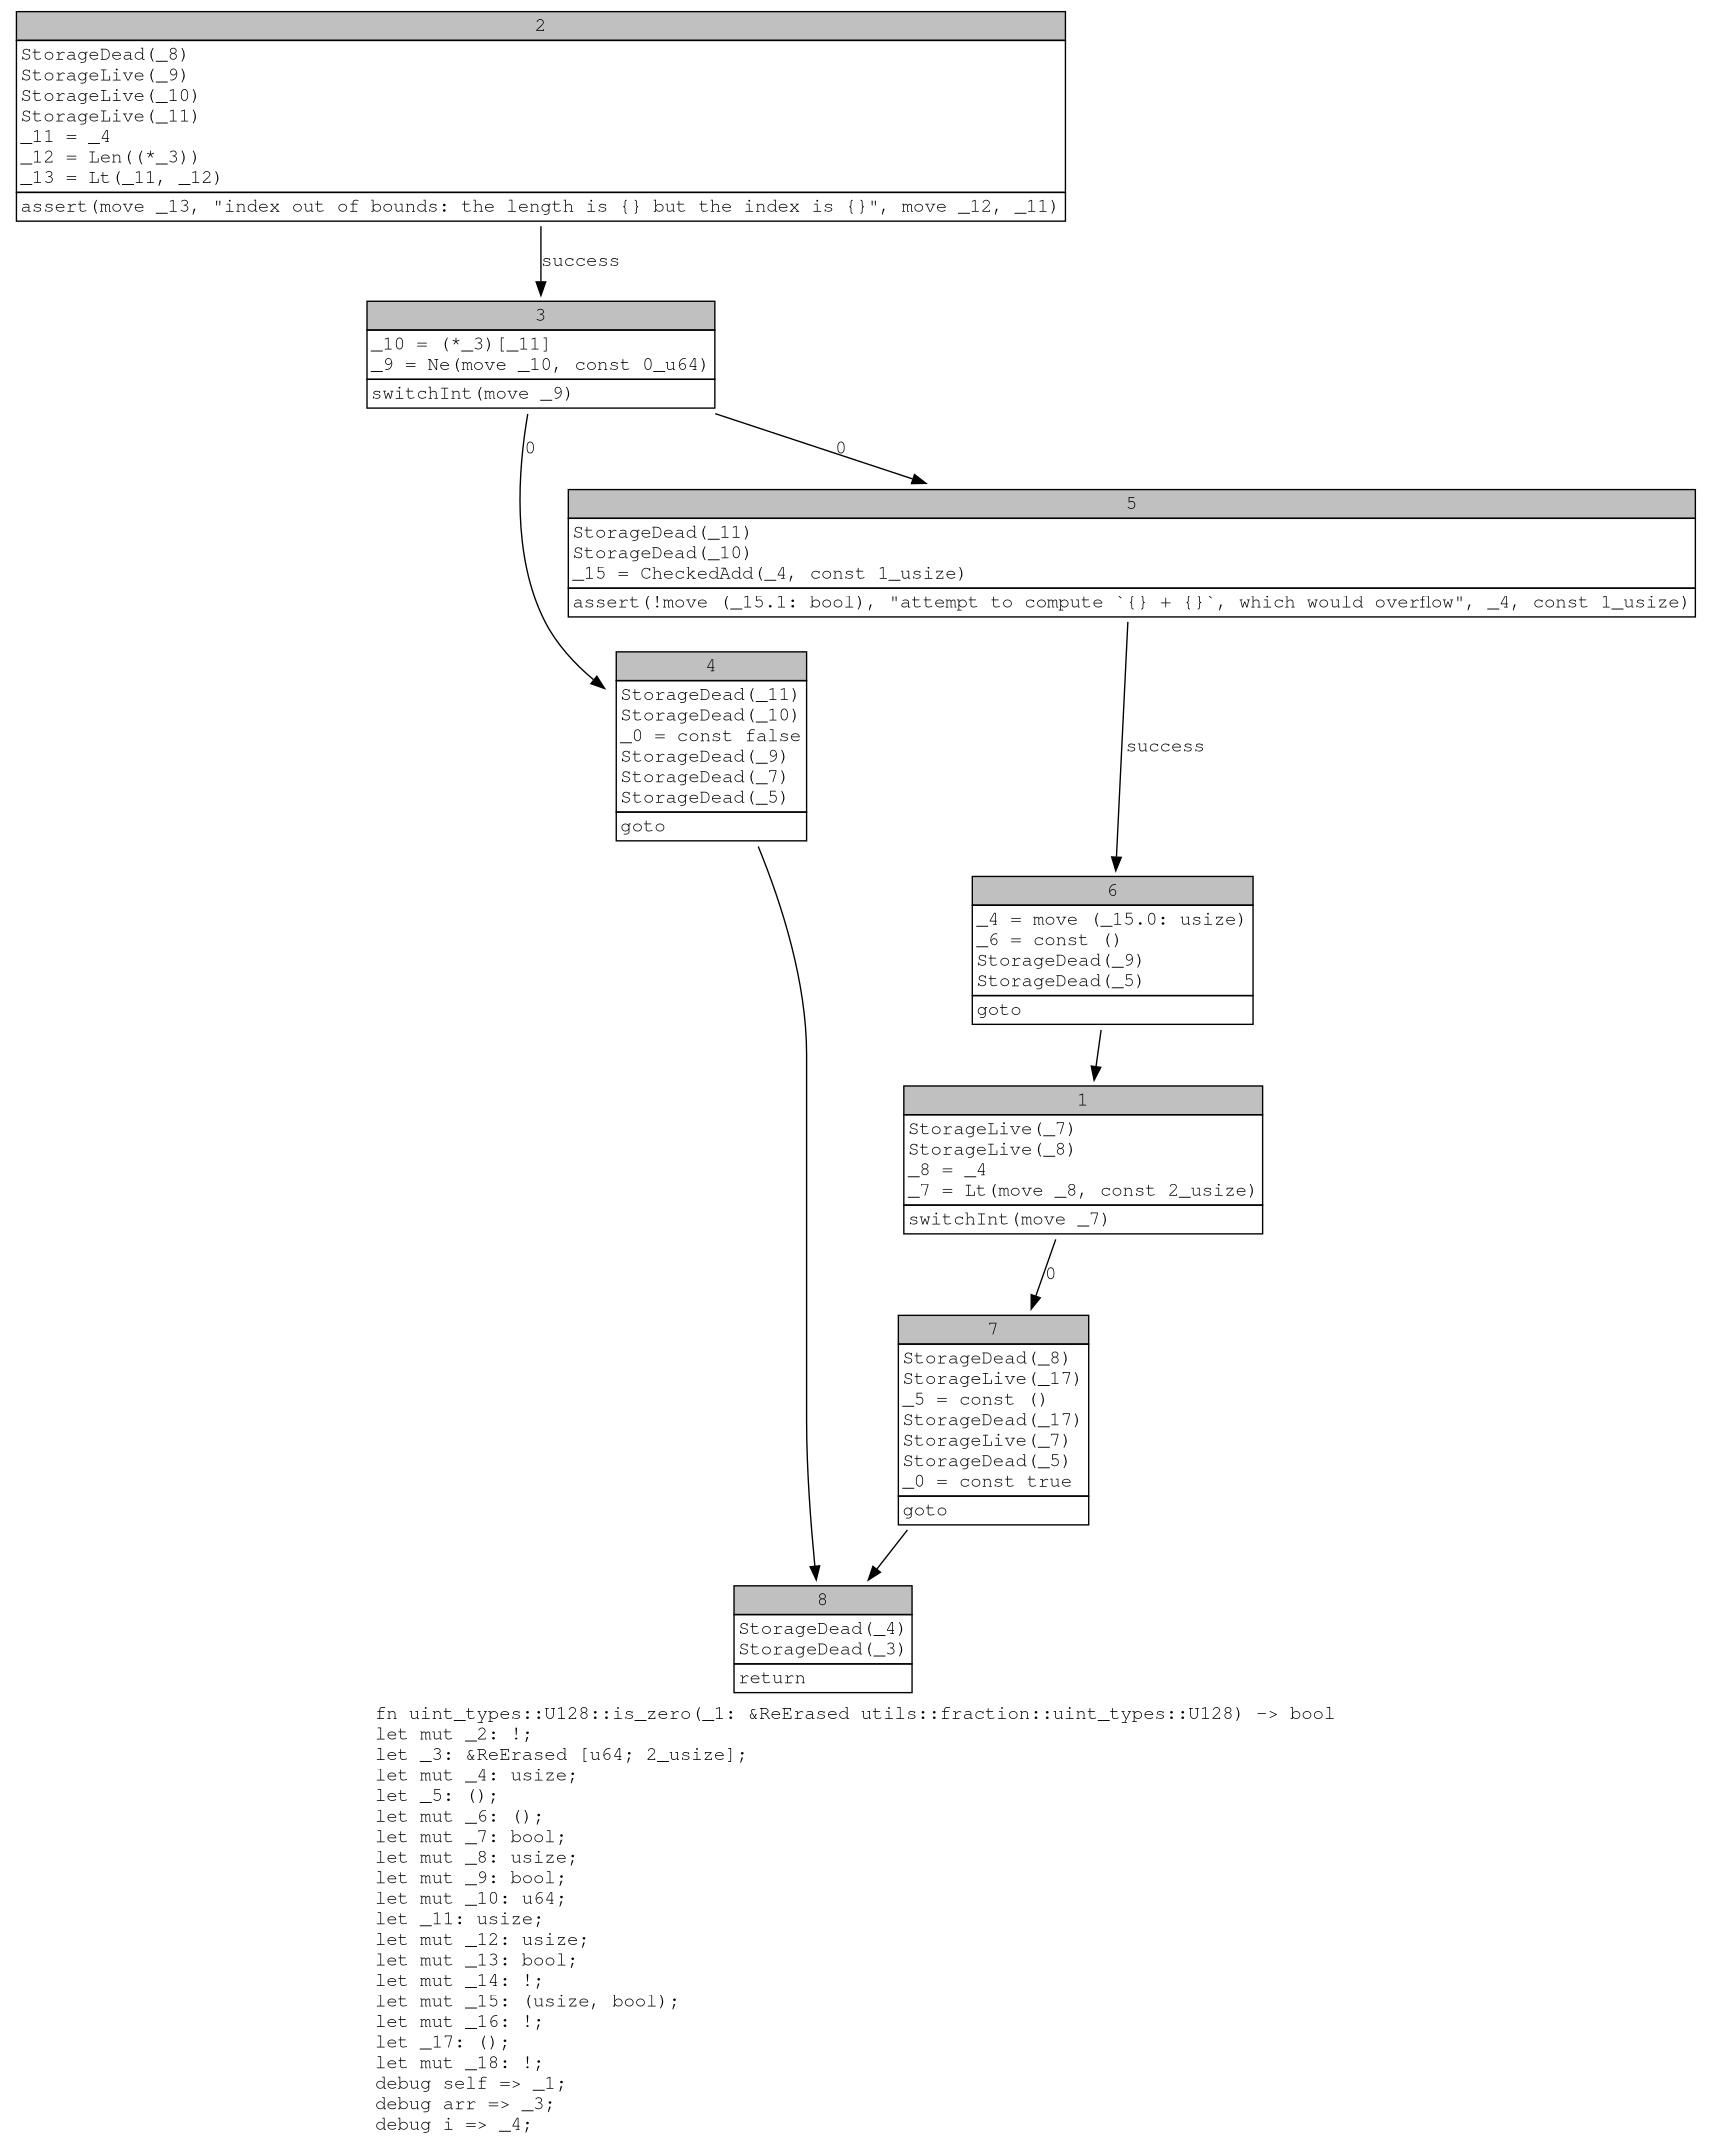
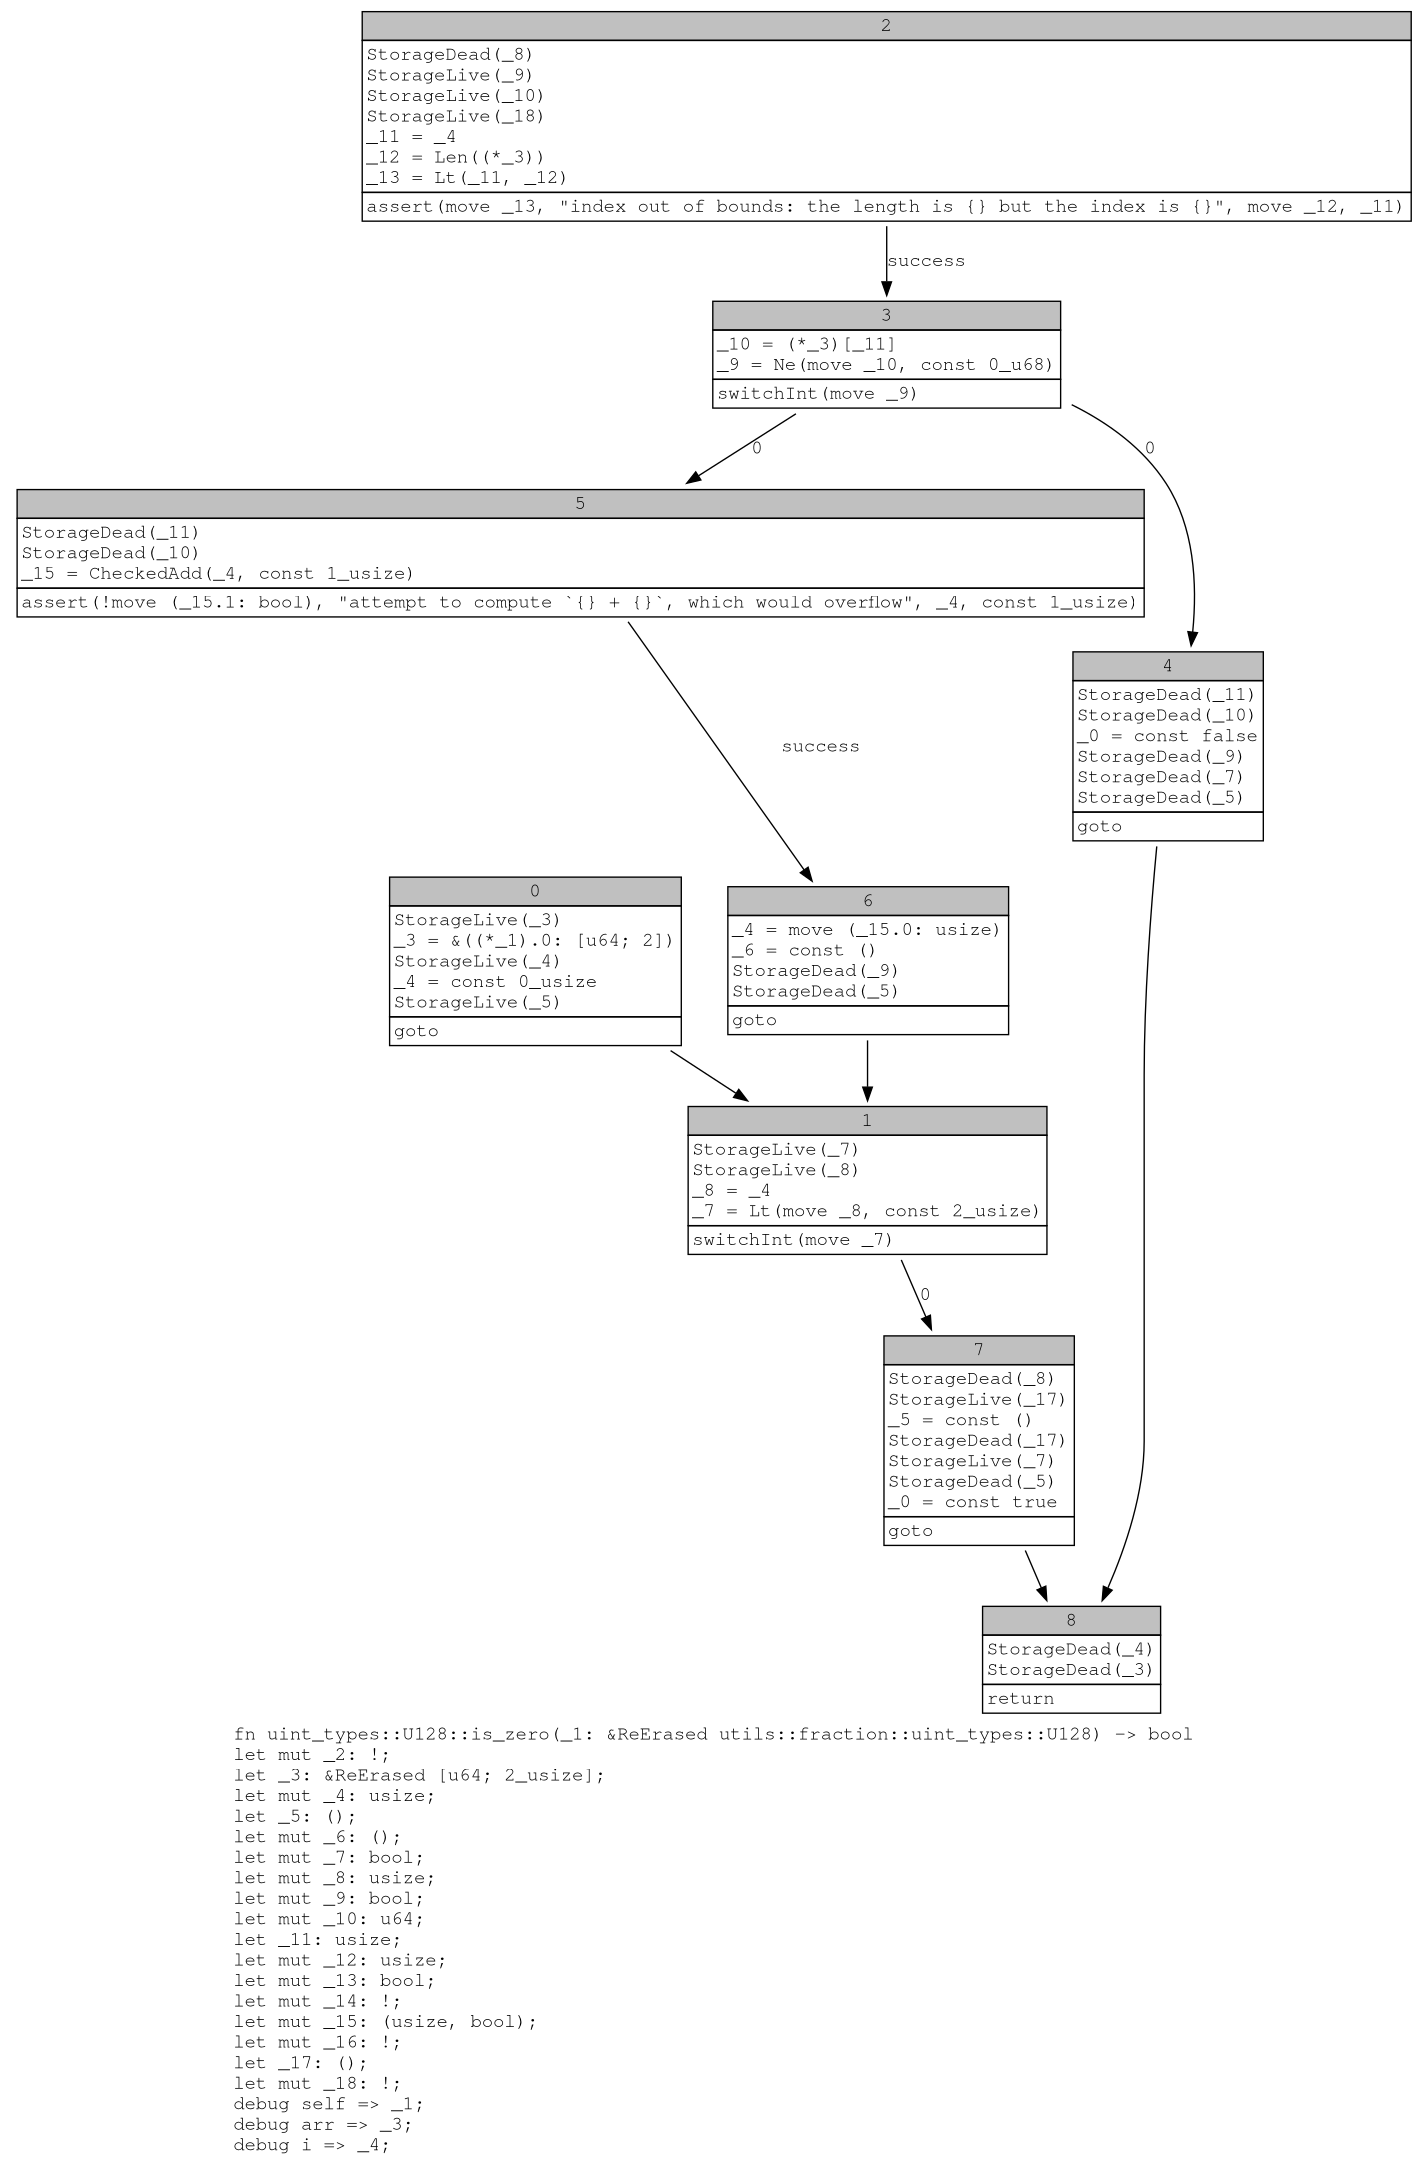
(112, 116) -> (457, 116)
(541, 364) -> (887, 364)
none -> (535, 961)
